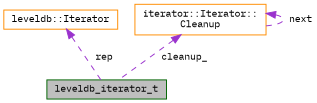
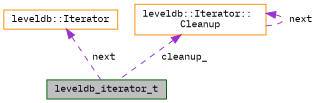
(200, 20) -> (200, 20)
(101, 57) -> (101, 57)
